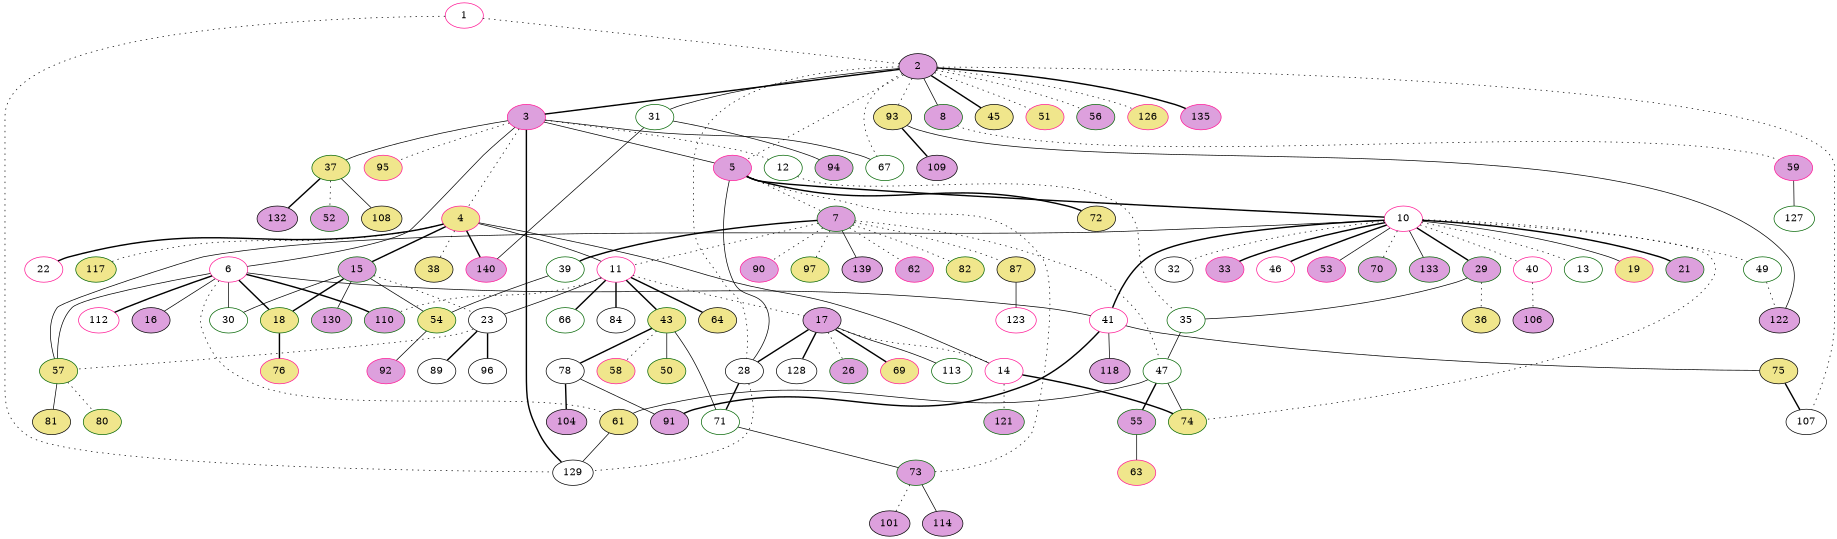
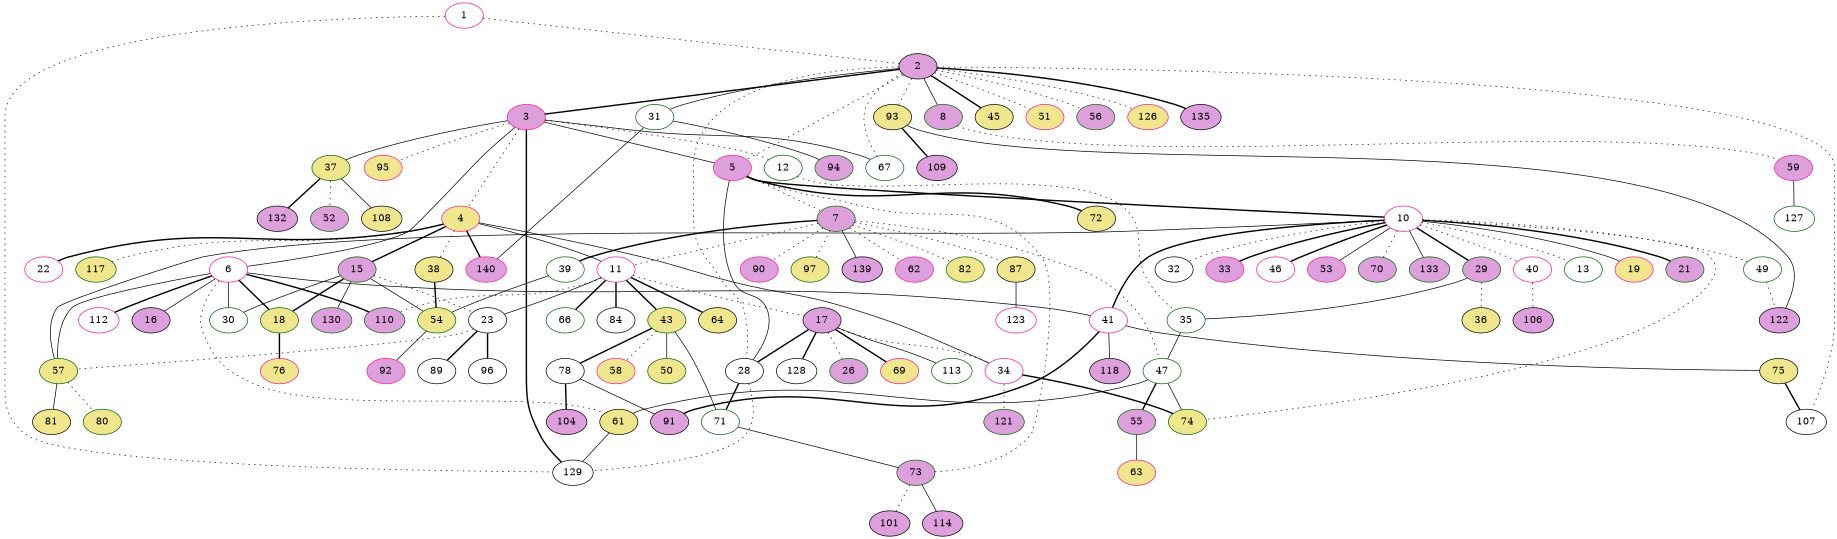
(1201, 117) -> (1201, 117)
none -> (435, 295)
(1004, 371) -> (1004, 371)
